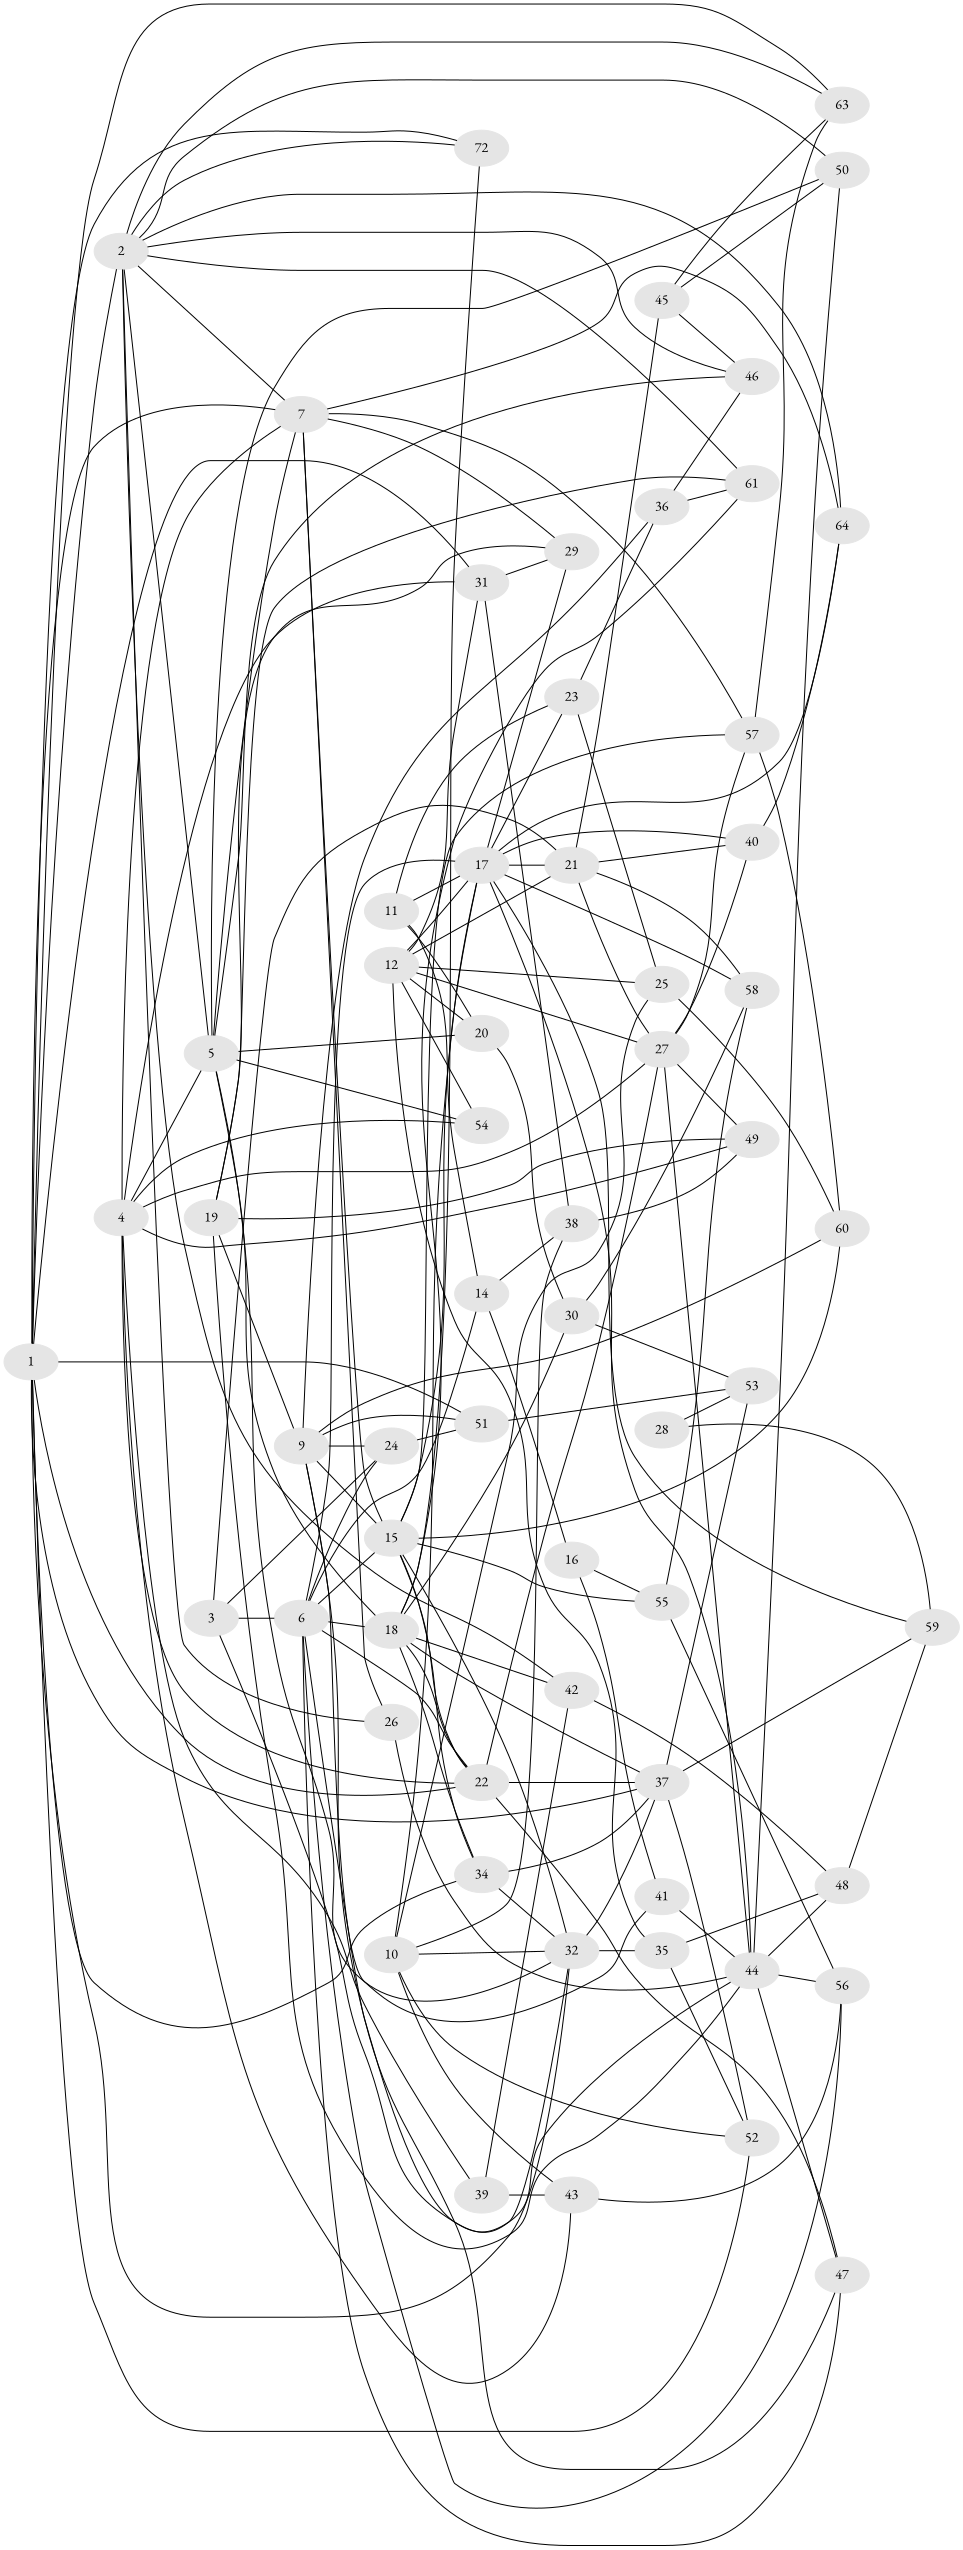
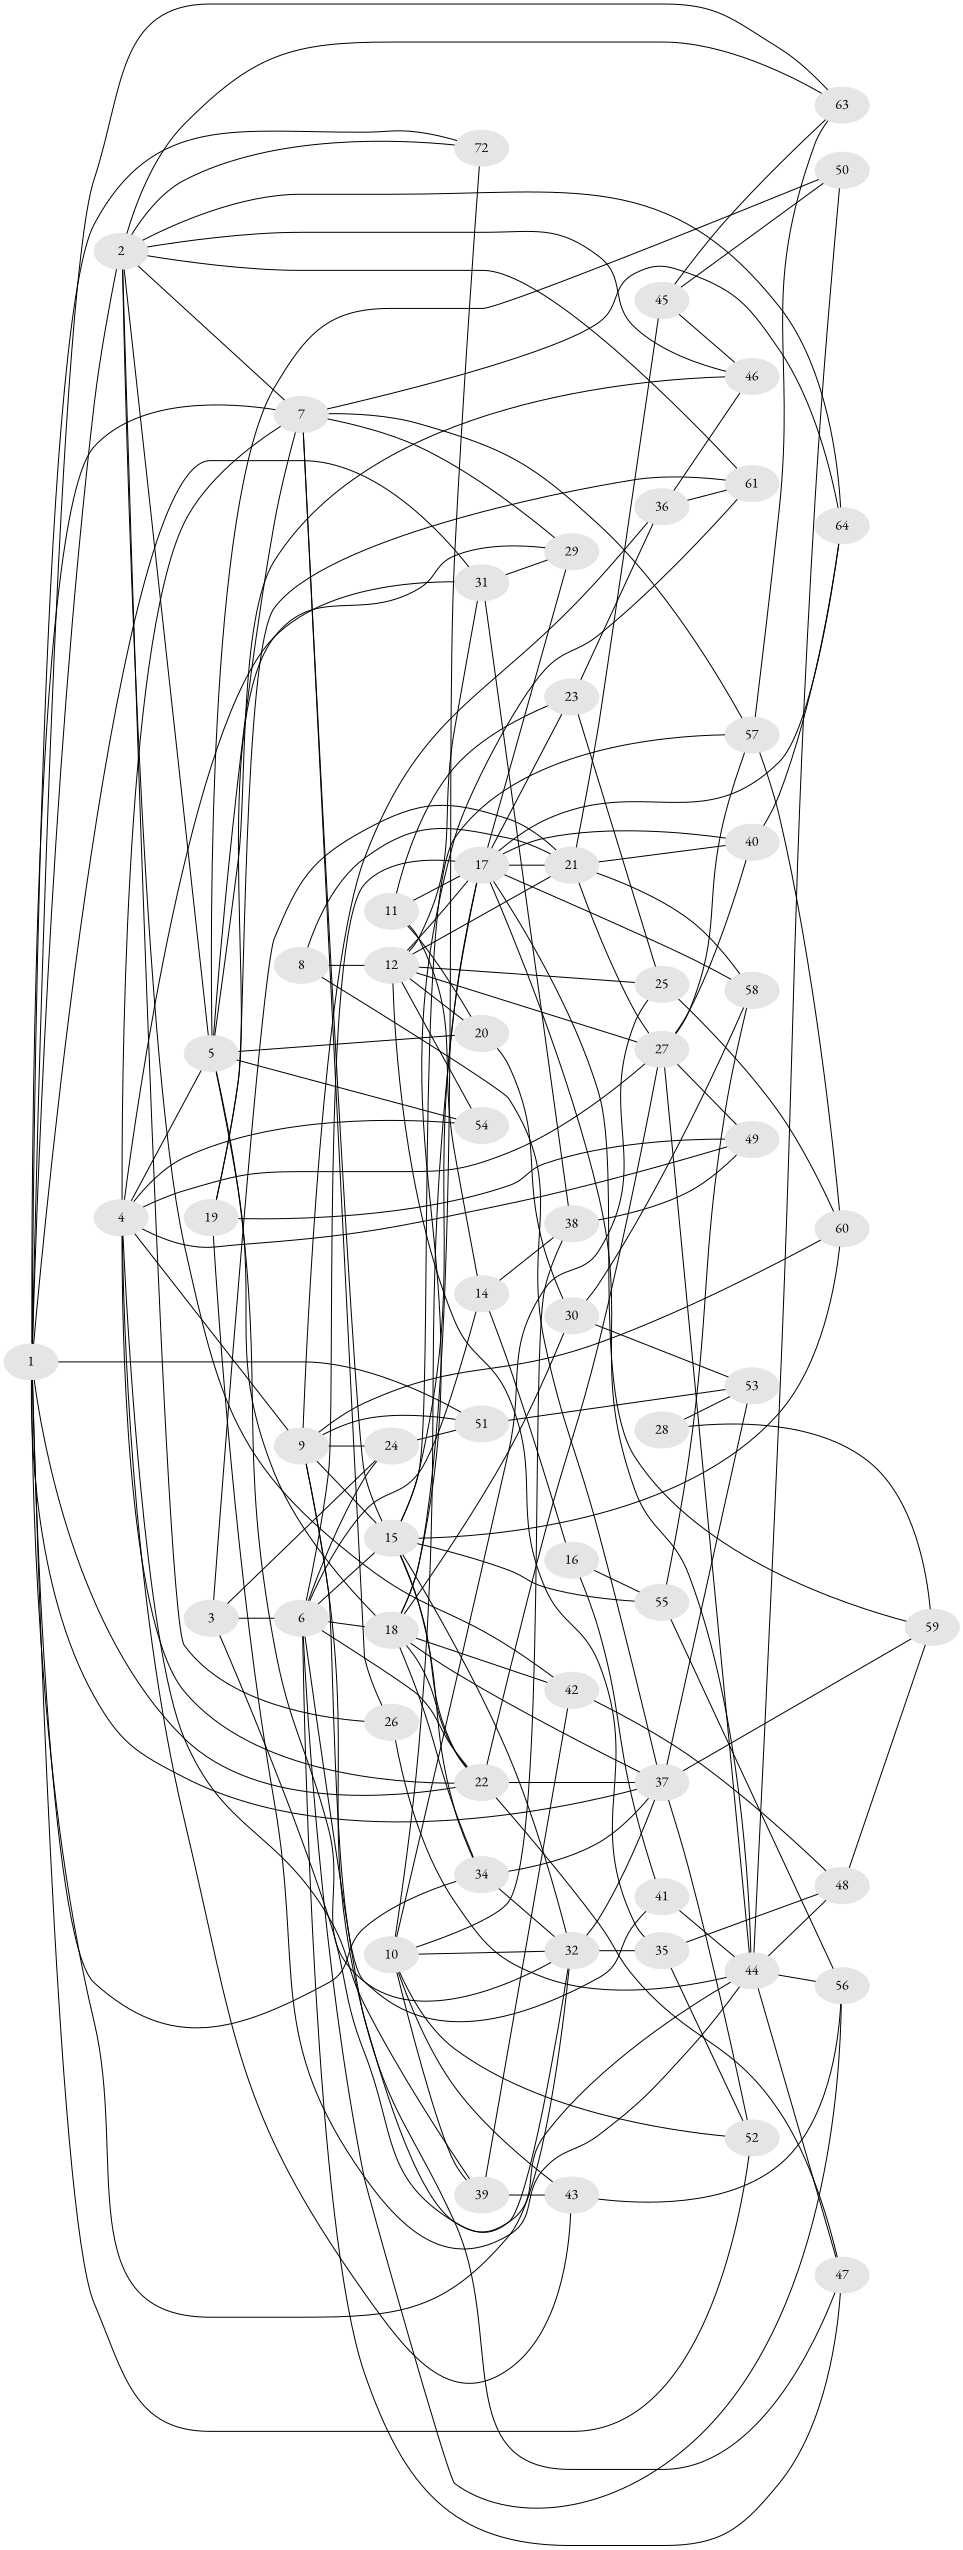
(458, 80) -> none
none -> (301, 965)
(258, 1337) -> (211, 1332)
none -> (425, 2079)
